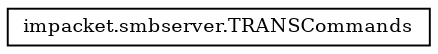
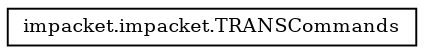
(219, 27) -> (212, 27)
